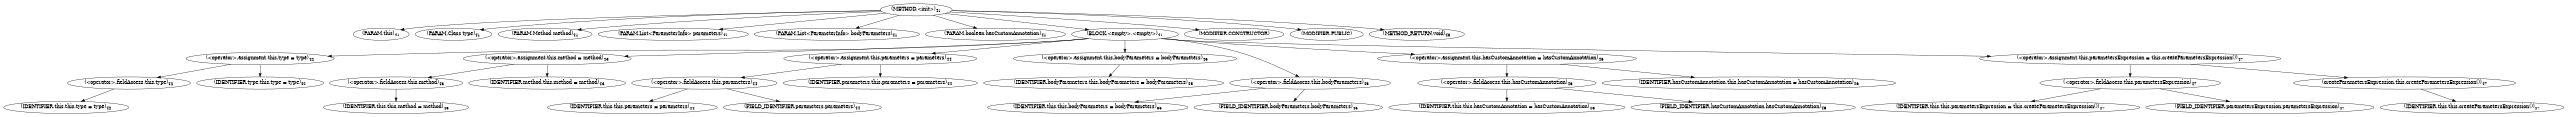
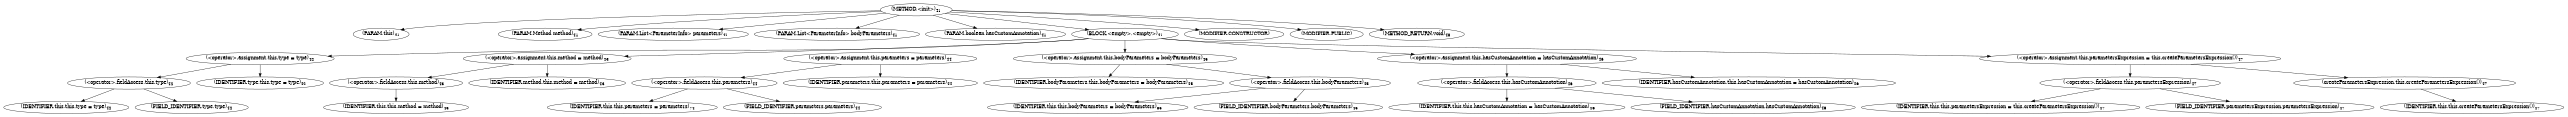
(454, 34) -> none
(1011, 46) -> none
(1232, 50) -> (1217, 71)
none -> (192, 107)
(692, 107) -> (692, 107)
